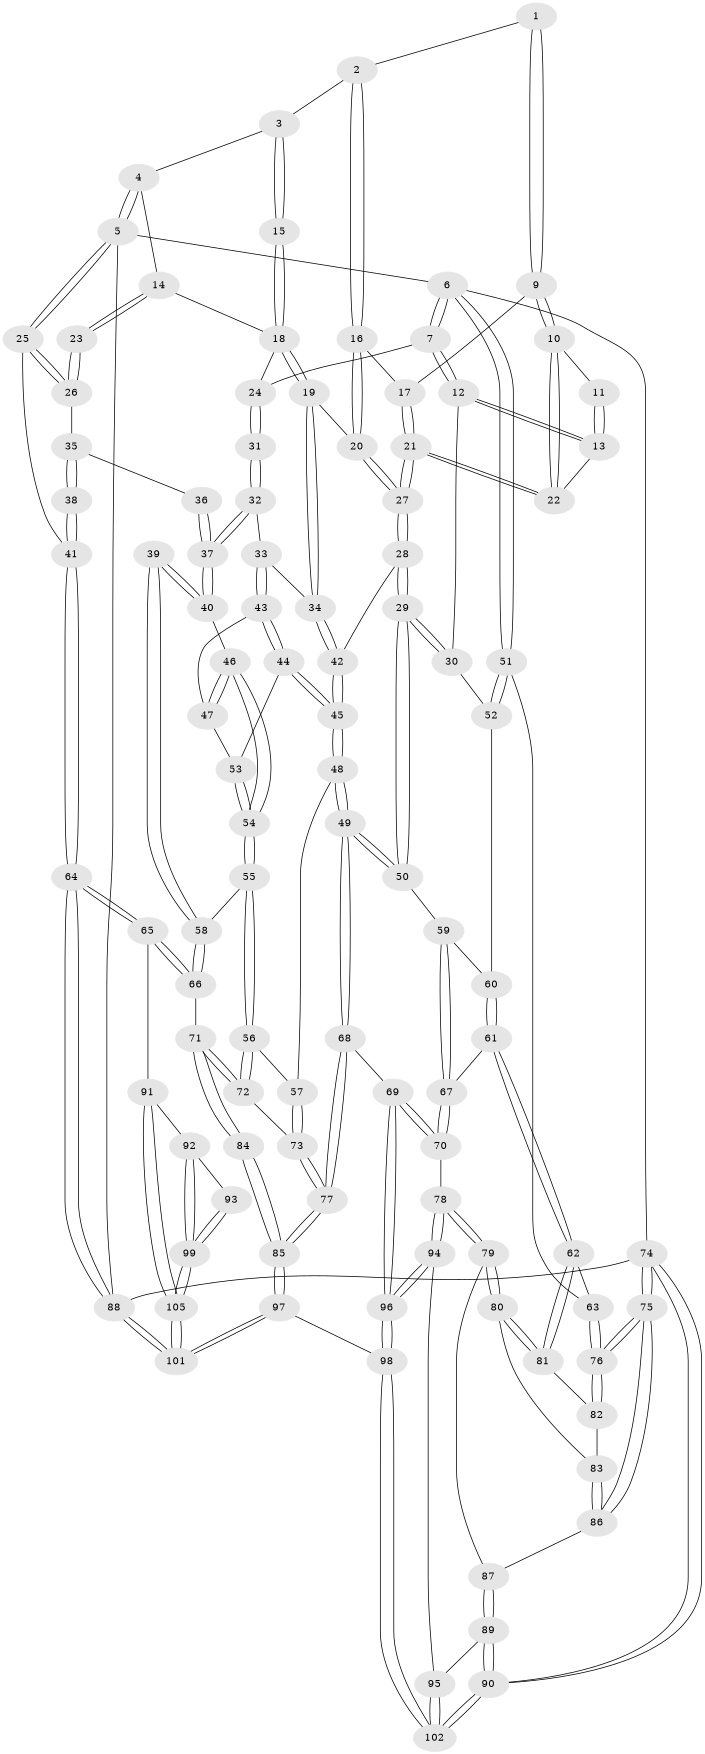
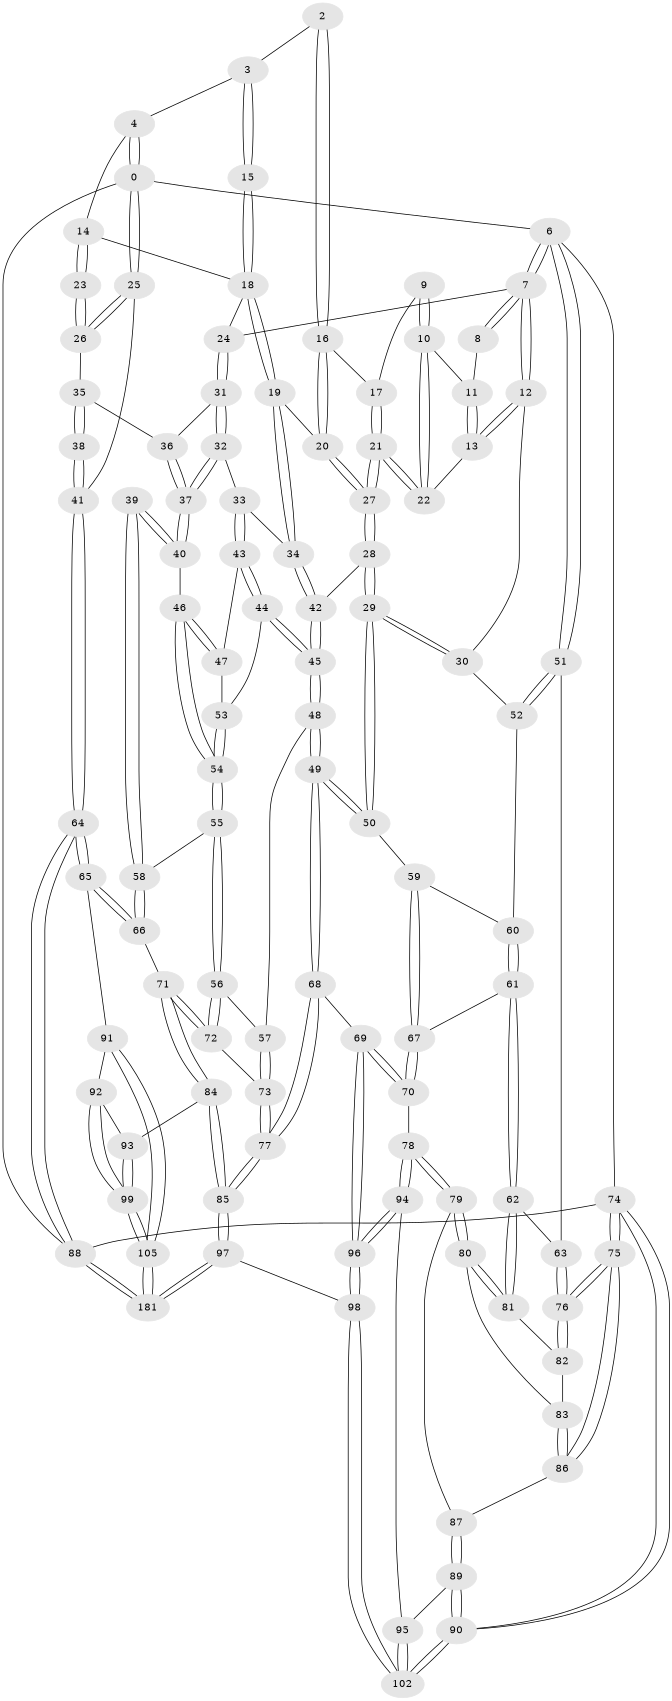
(537, 16) -> none
(118, 232) -> (134, 178)
none -> (478, 339)
none -> (194, 420)
none -> (170, 1119)
(176, 1361) -> (148, 1308)
